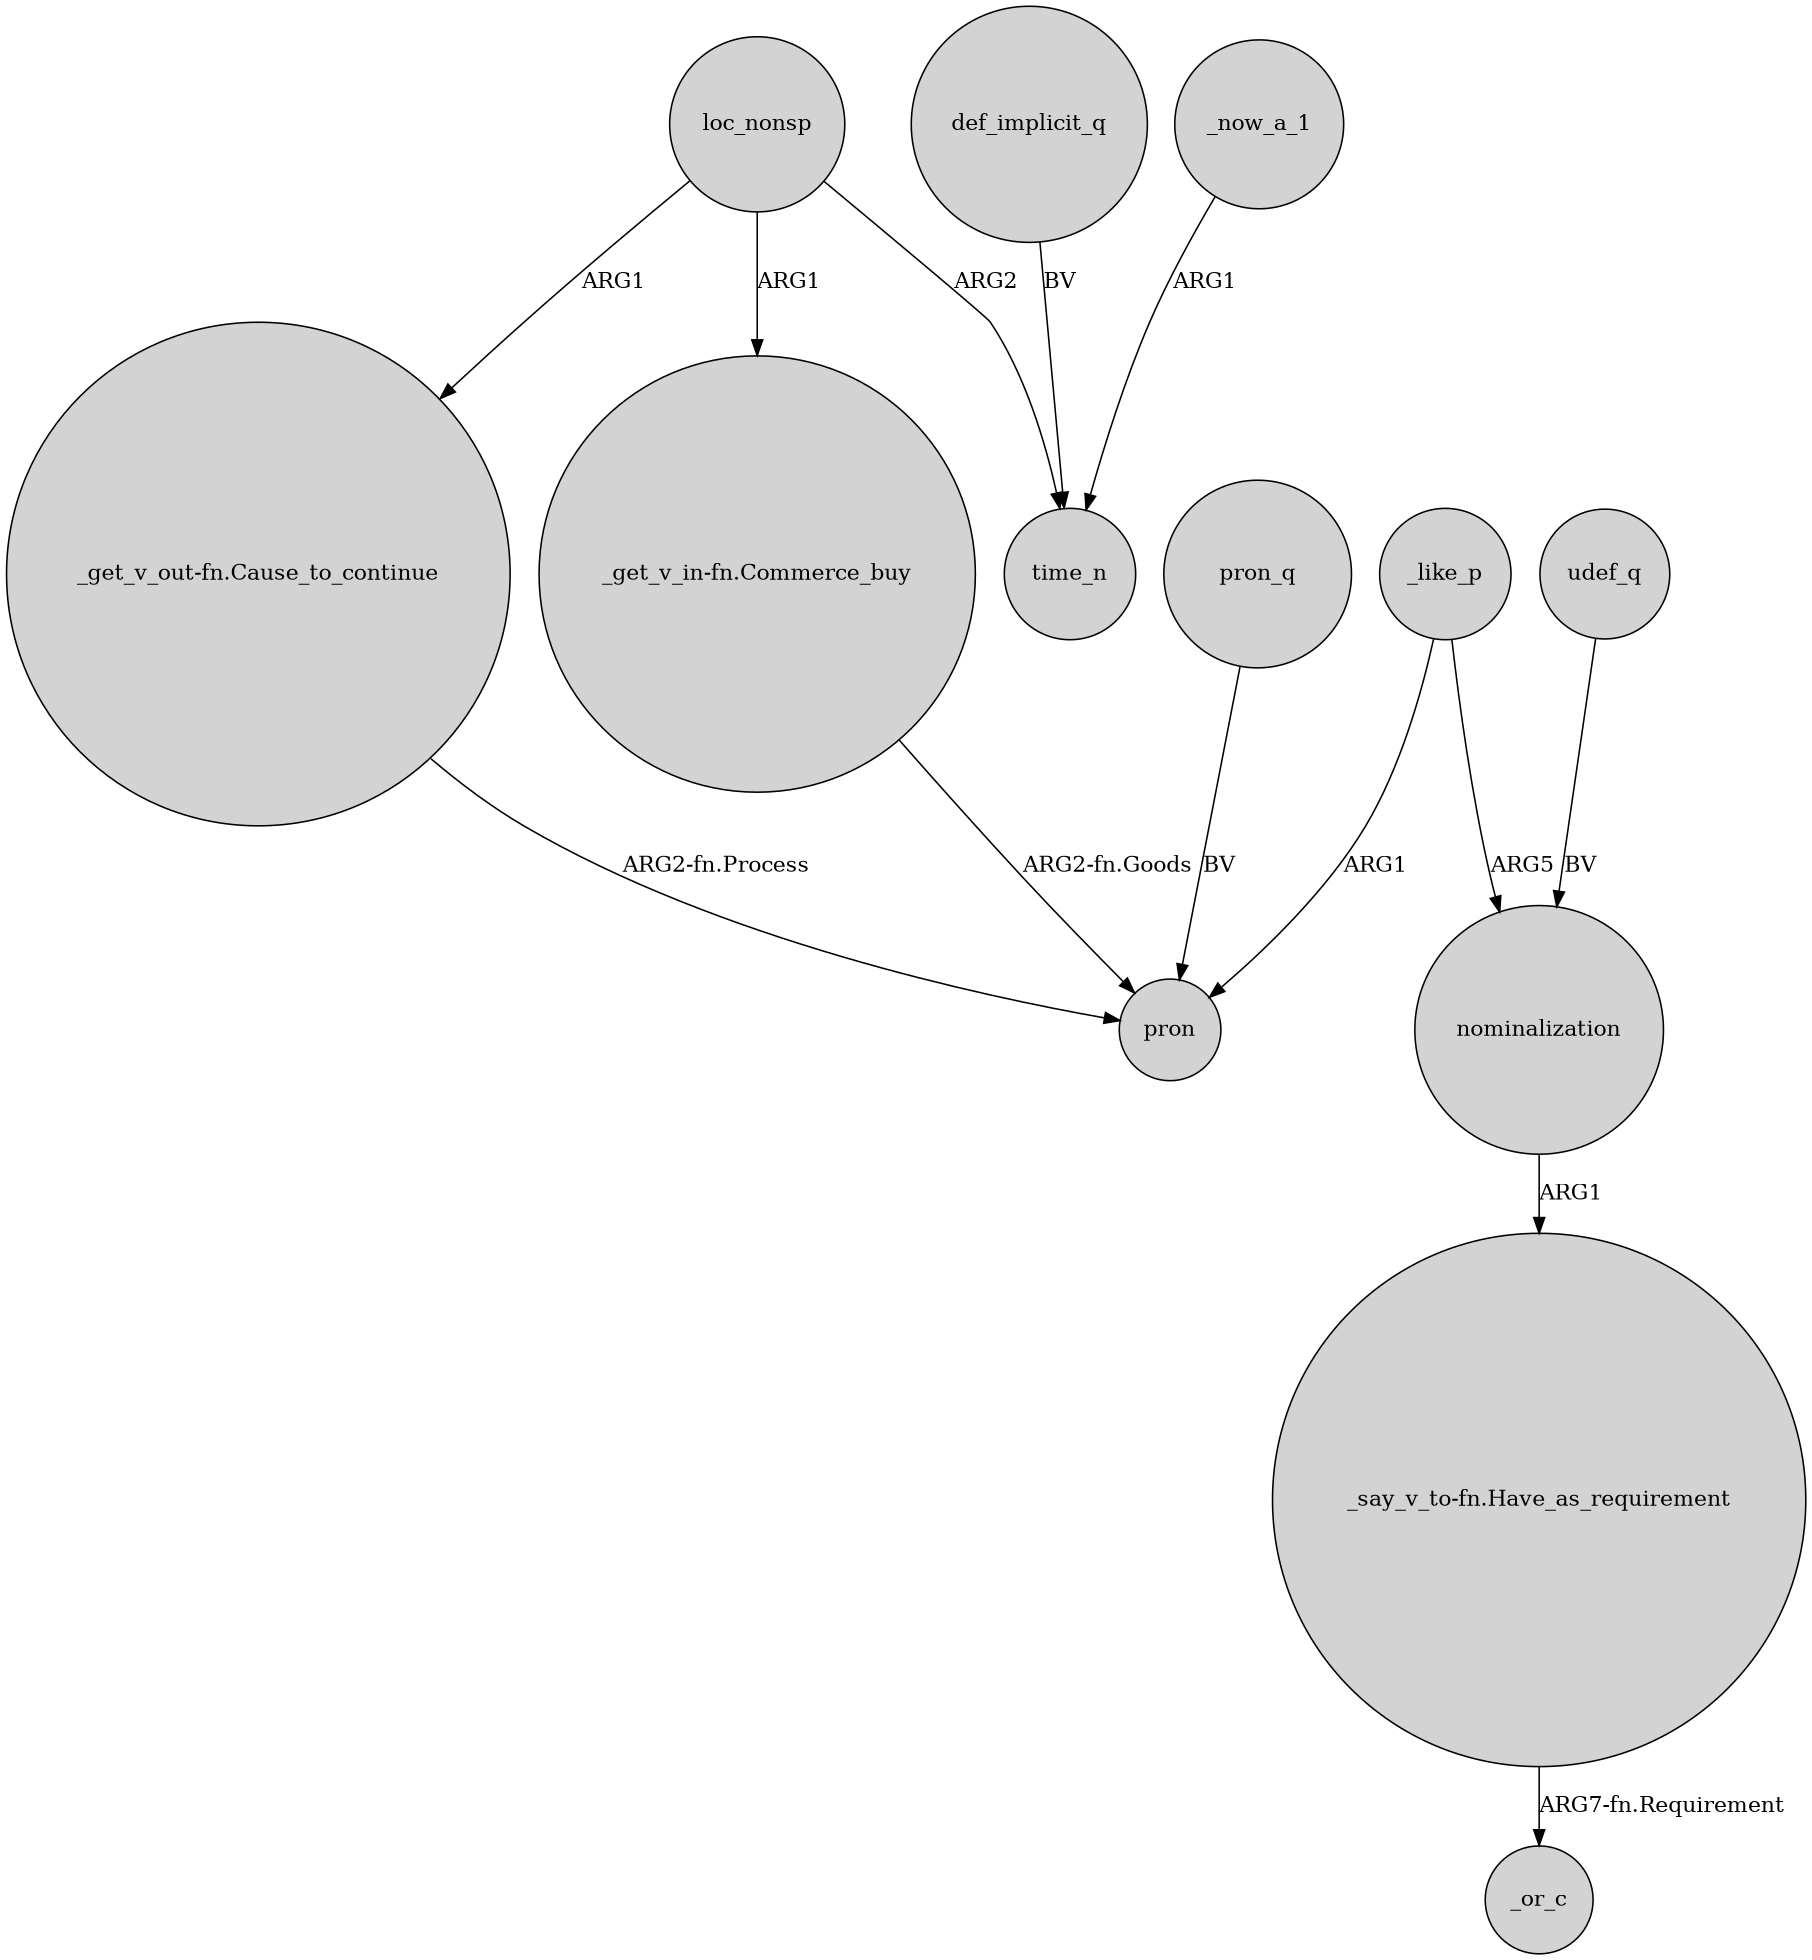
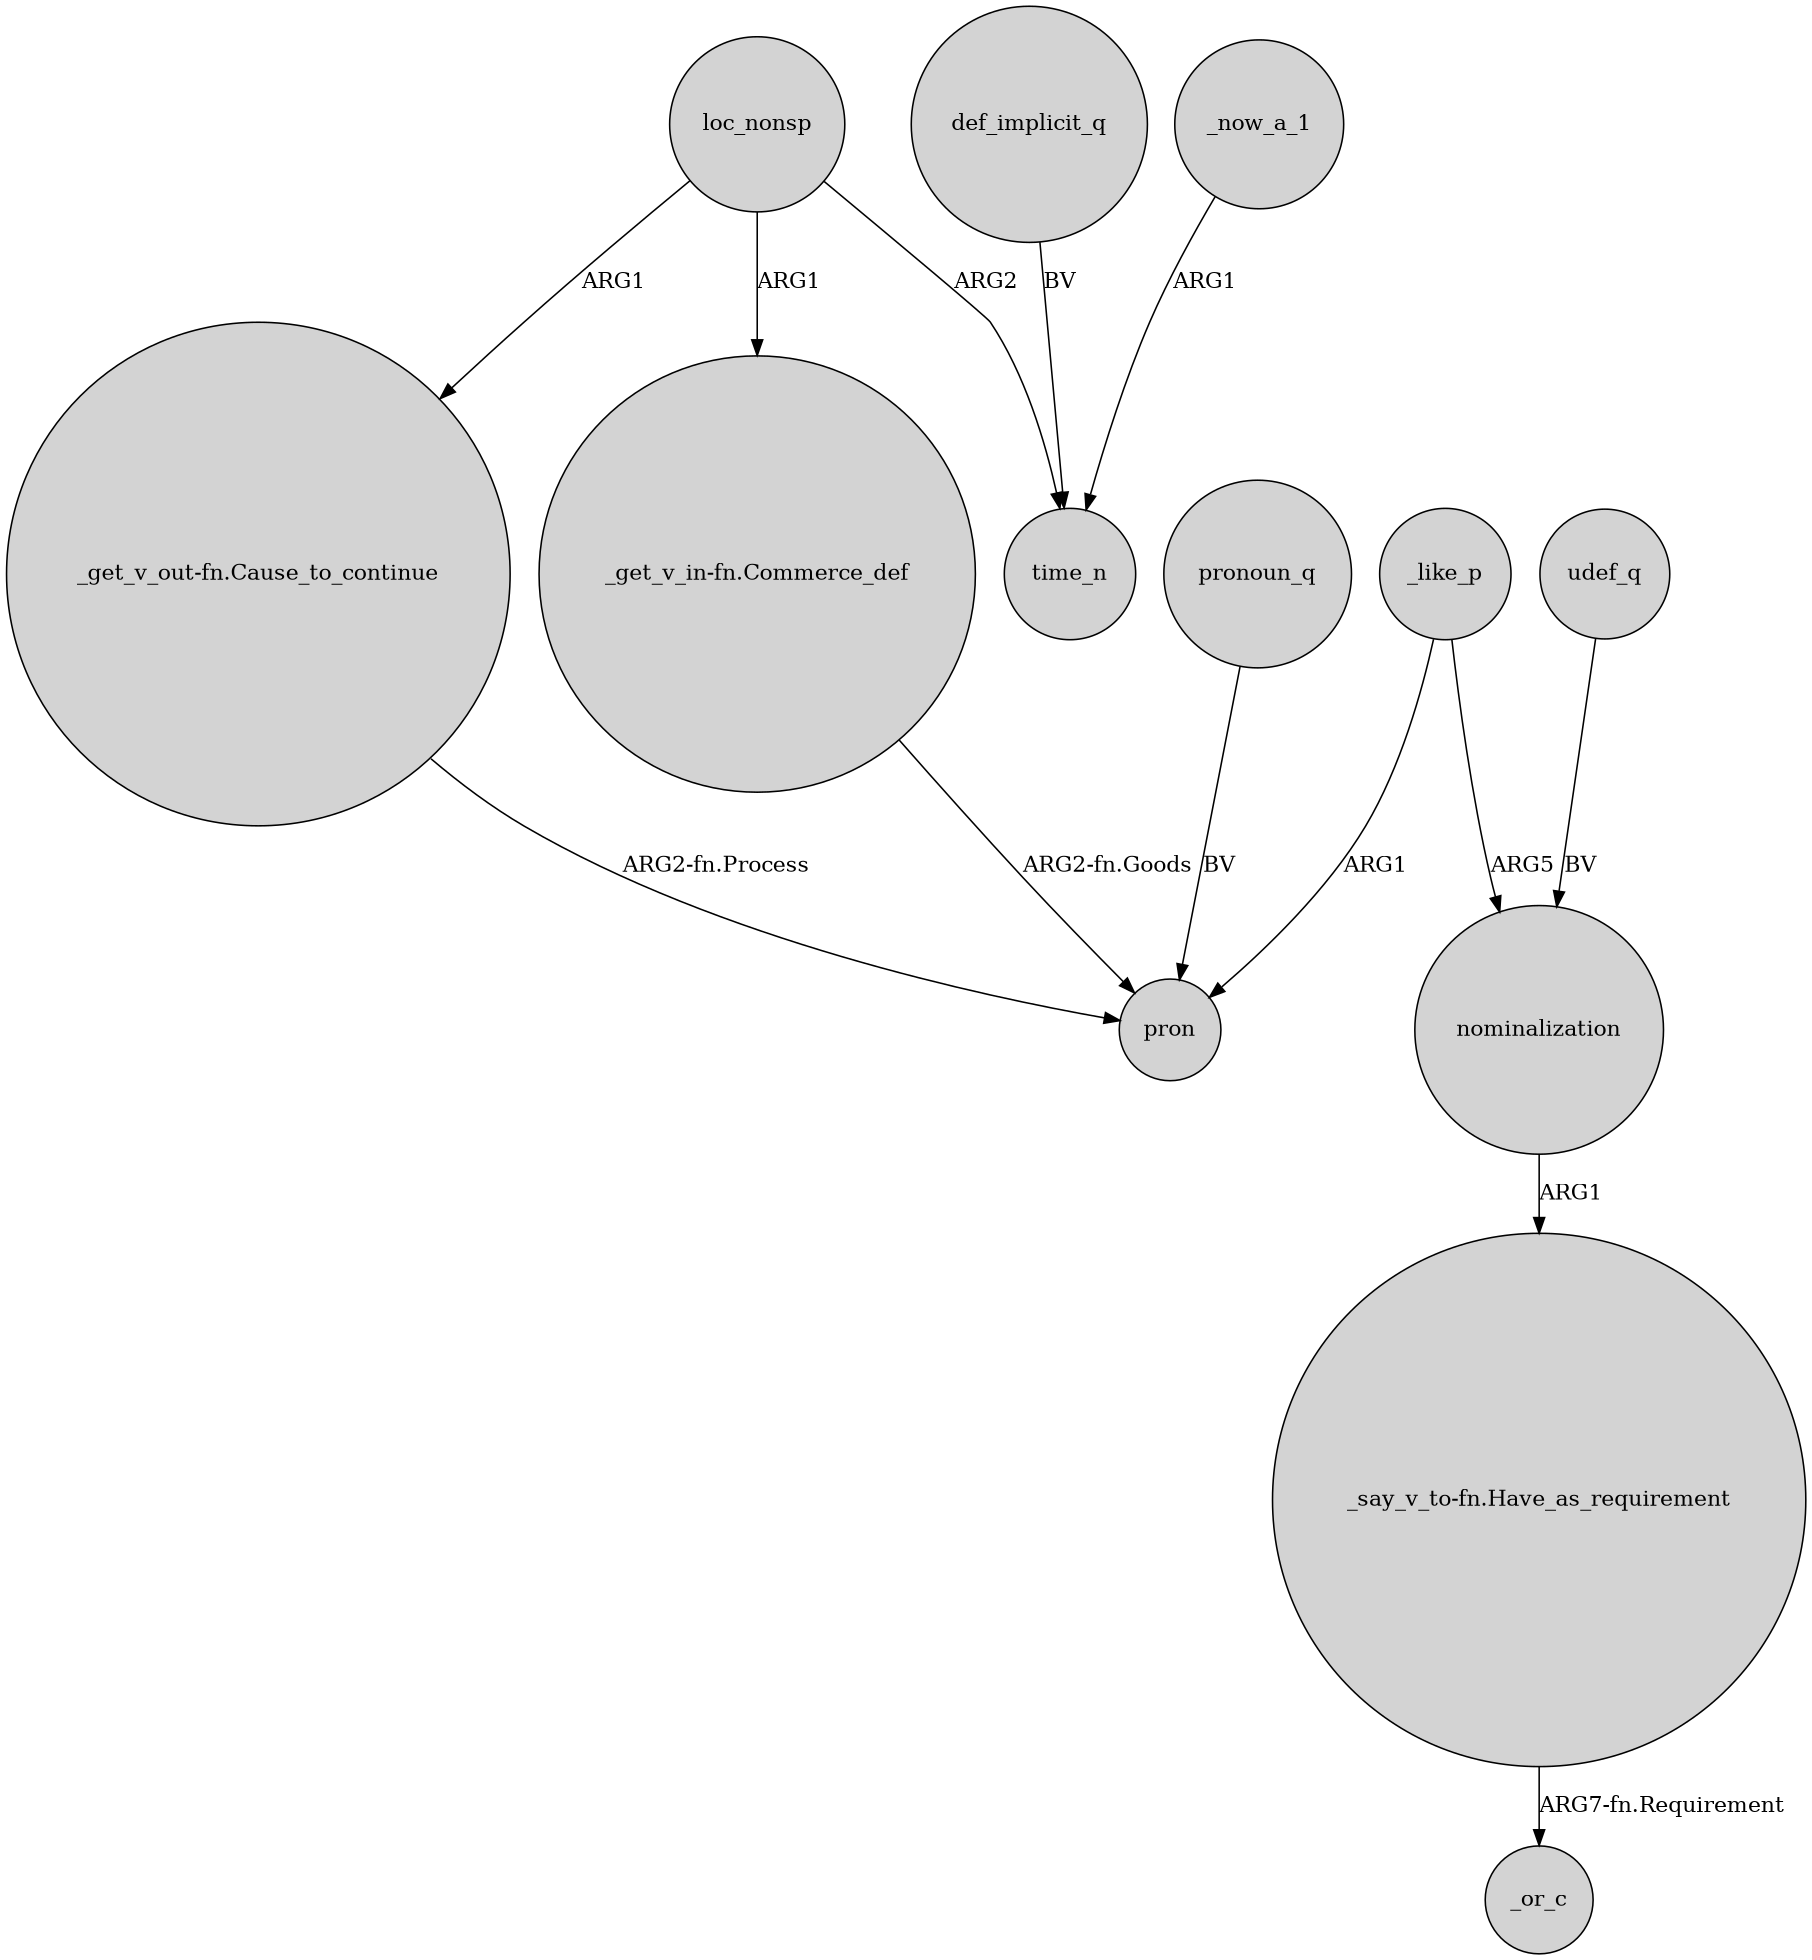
(757, 574) -> (757, 574)
(1258, 574) -> (1258, 574)
